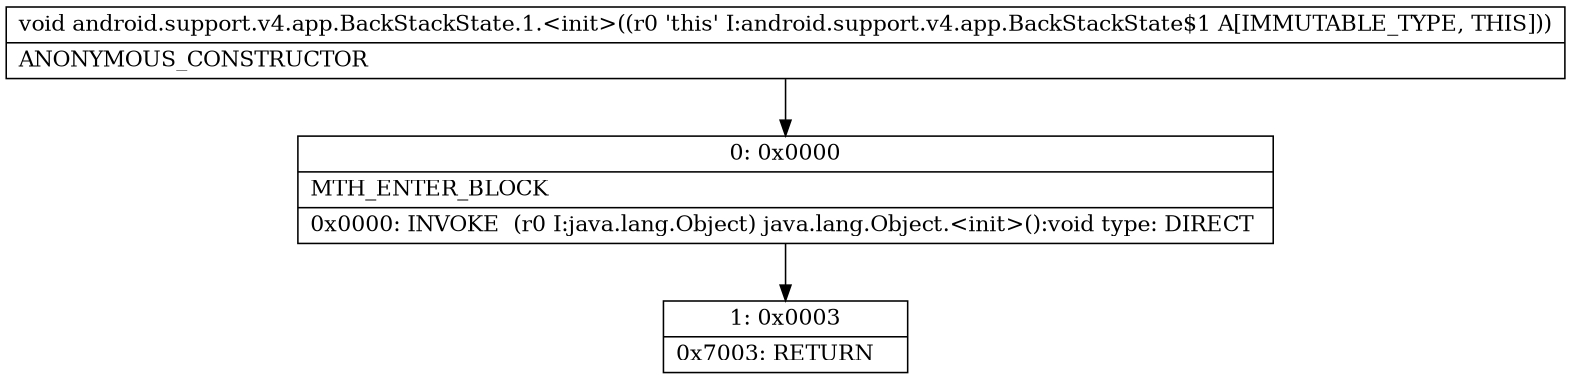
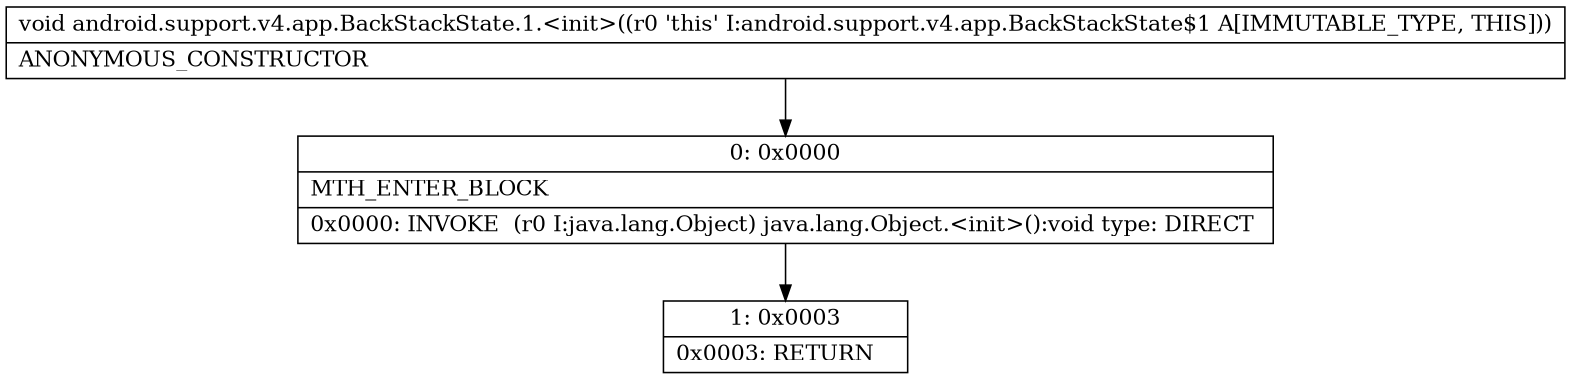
(786, 354) -> (786, 354)
